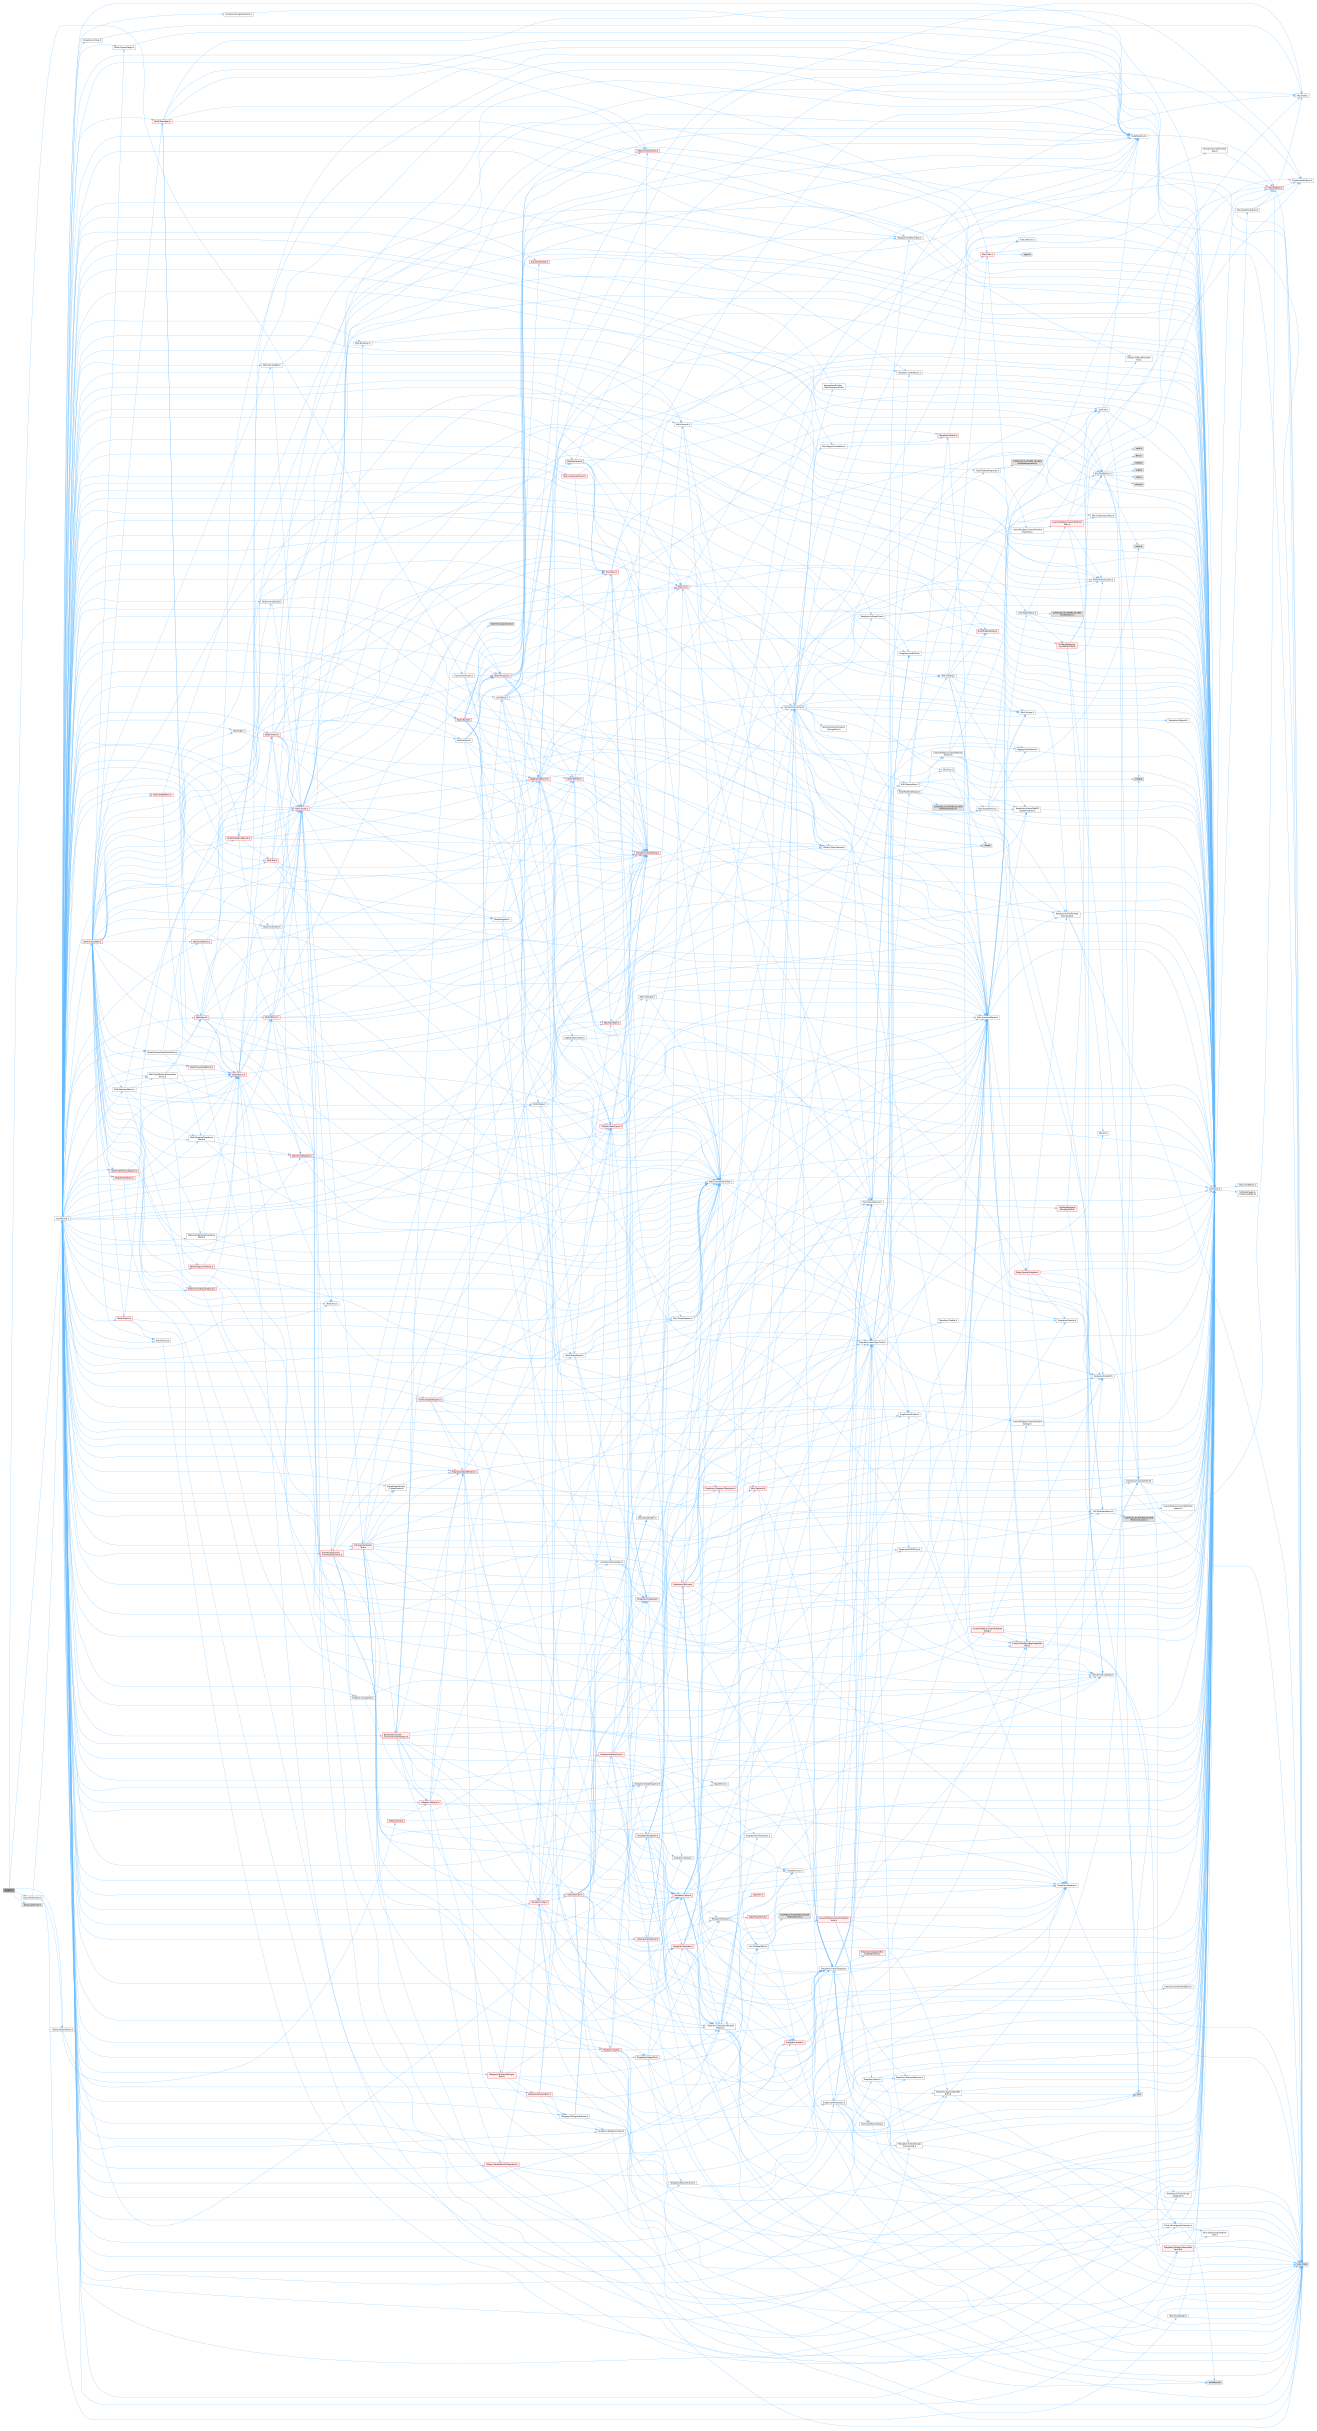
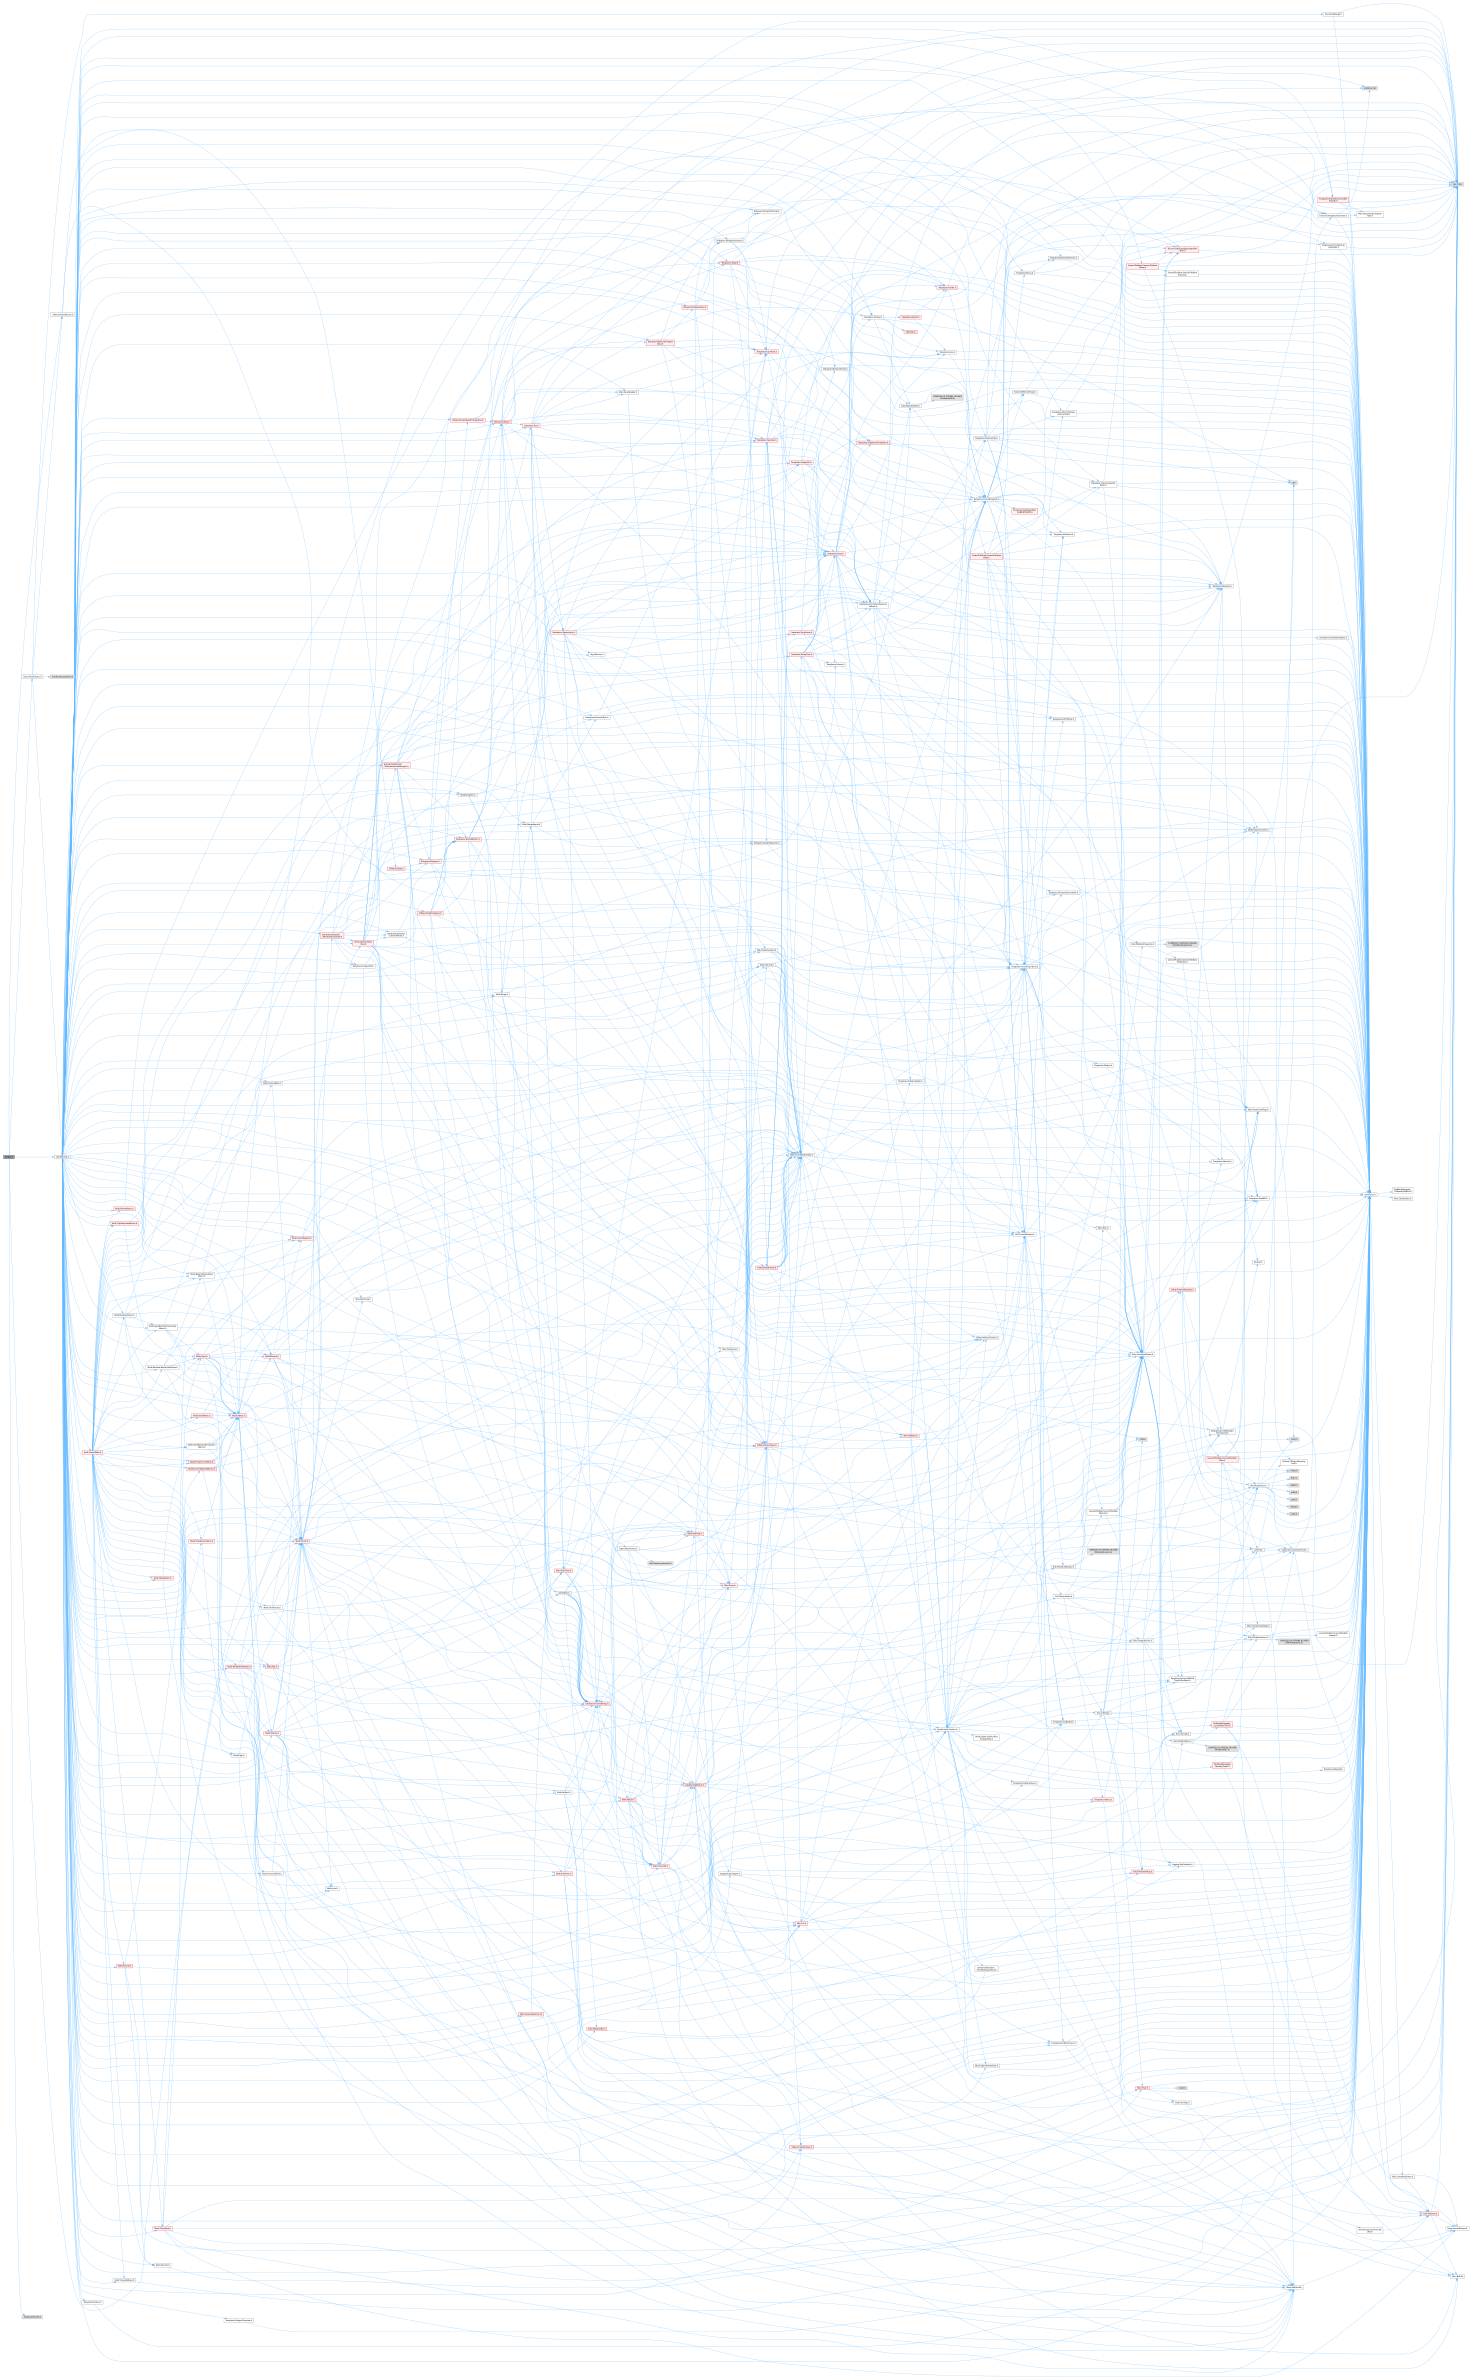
(910, 373) -> (1063, 893)
none -> (62, 677)
(574, 759) -> (610, 1744)
